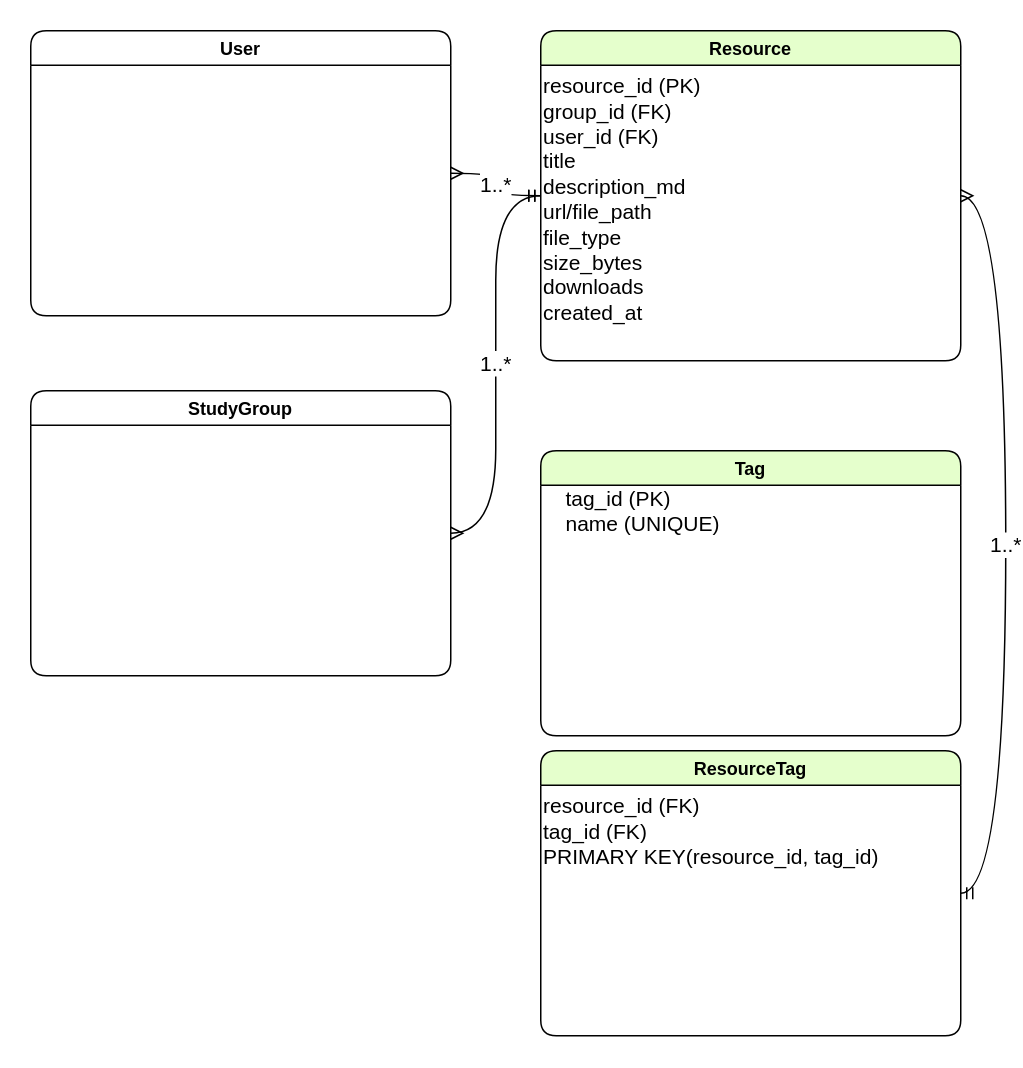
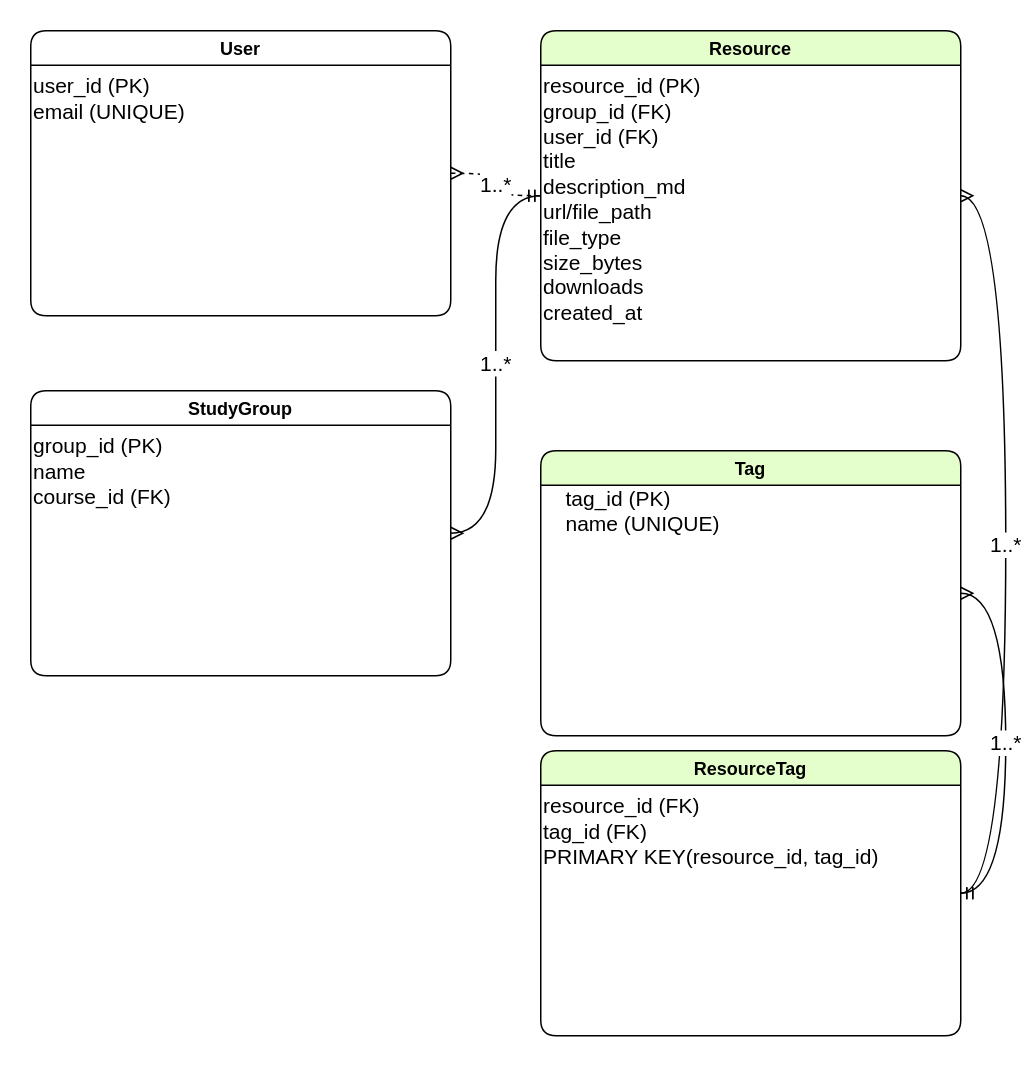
(465, 173) -> (465, 173)
none -> (226, 188)
none -> (226, 548)
none -> (1001, 826)
